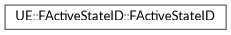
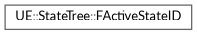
(116, 17) -> (98, 17)
